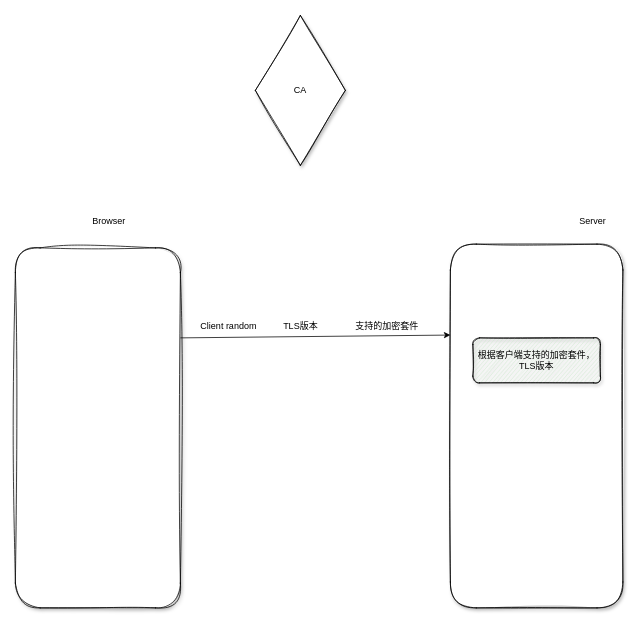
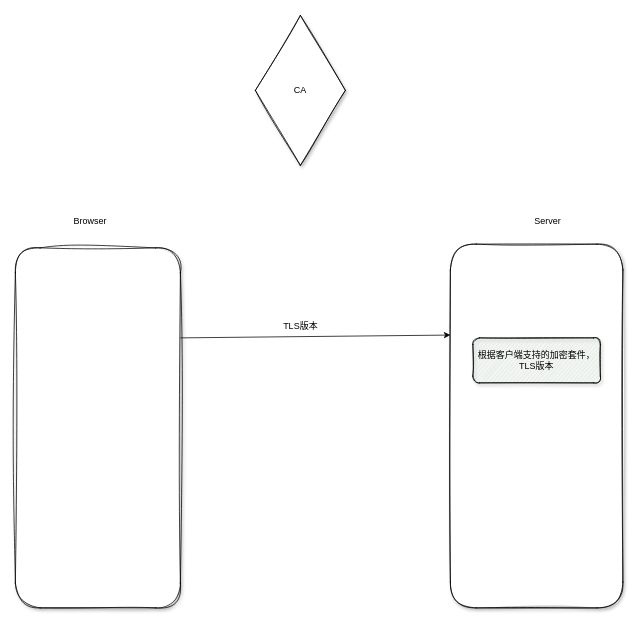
(109, 222) -> (90, 222)
(593, 222) -> (548, 222)
(228, 327) -> none
(387, 327) -> none
